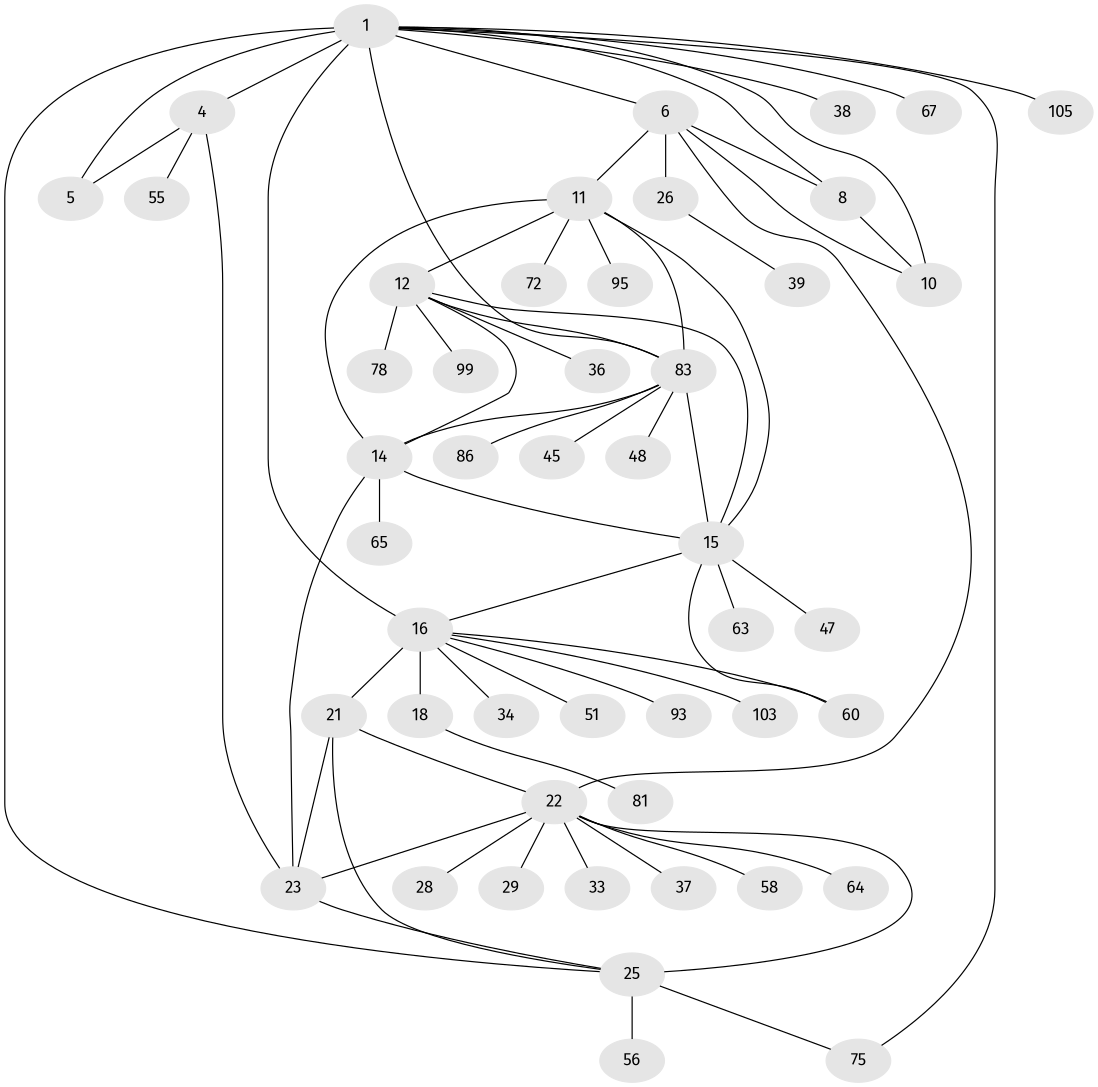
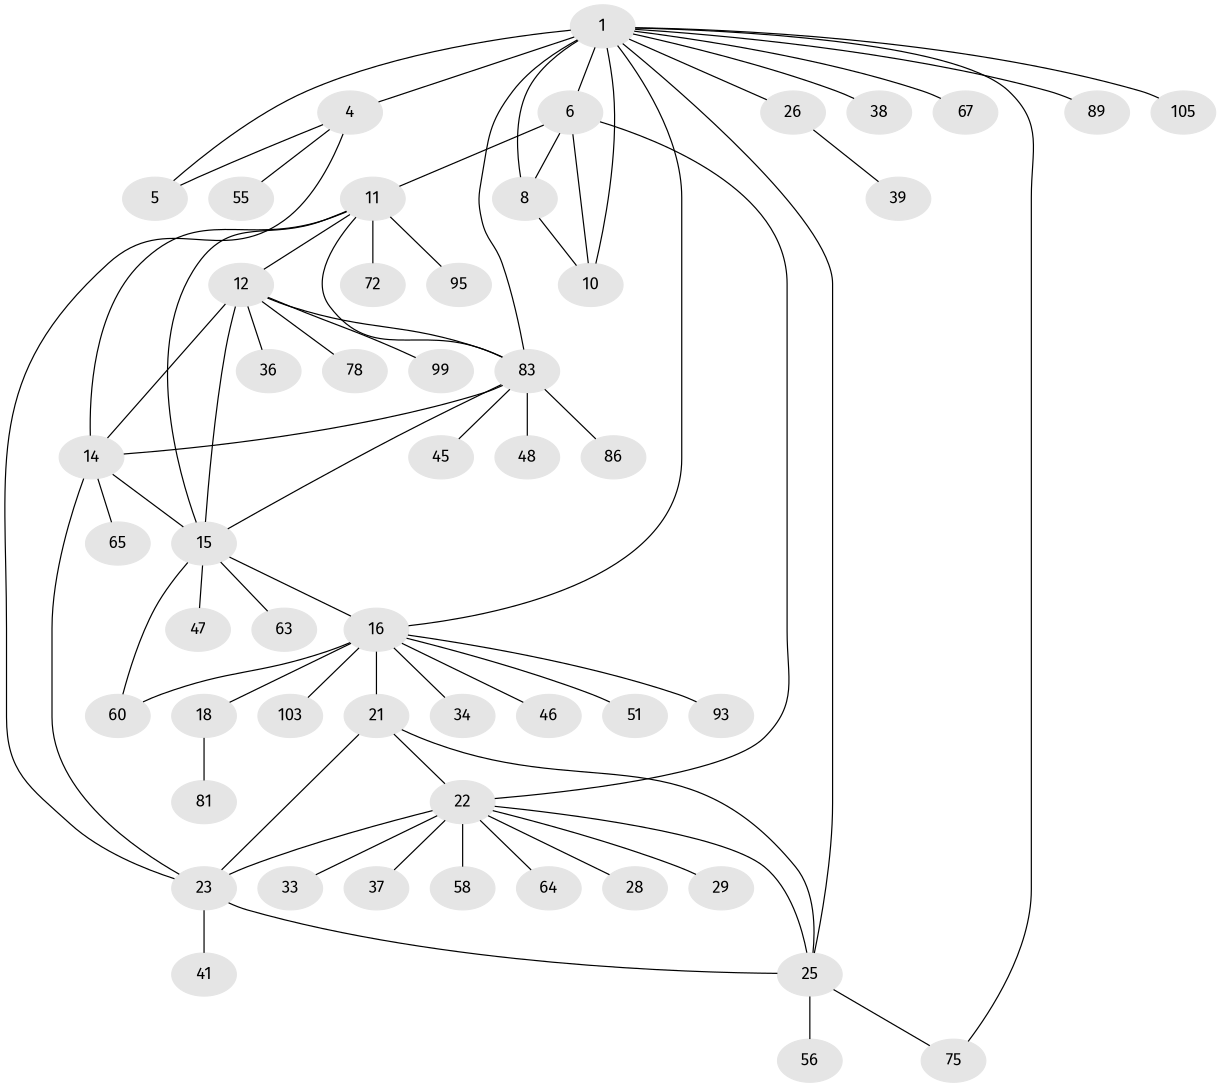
none -> (1097, 113)
(666, 156) -> (698, 69)
none -> (549, 716)
none -> (204, 975)
